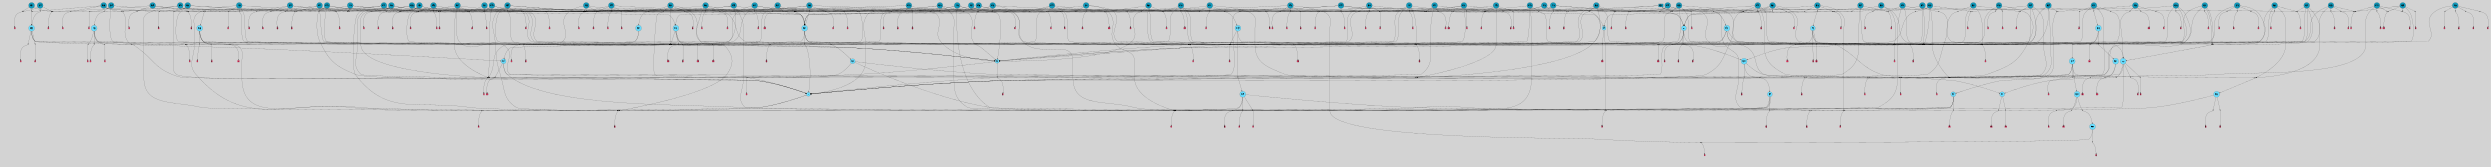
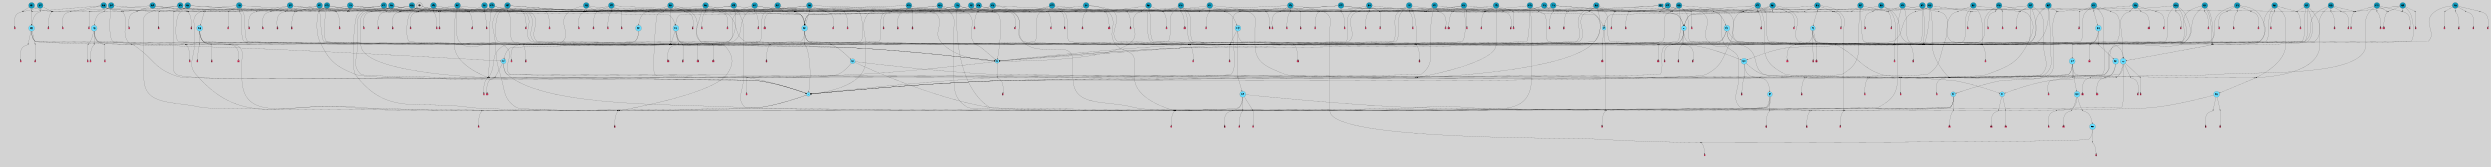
(419, 5) -> (419, 5)
